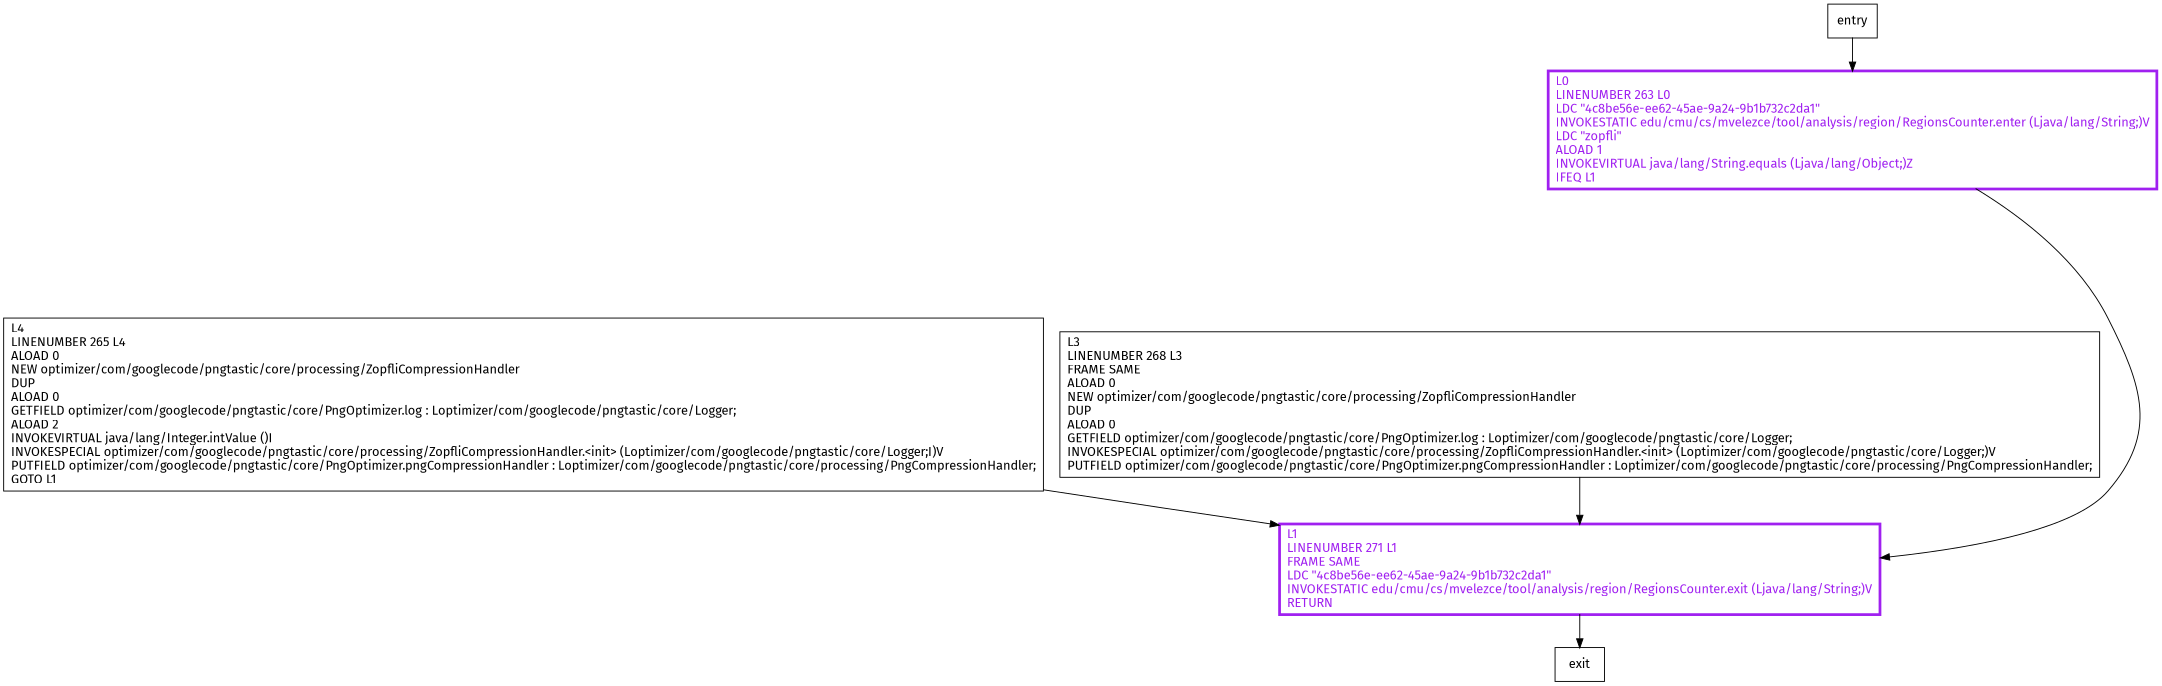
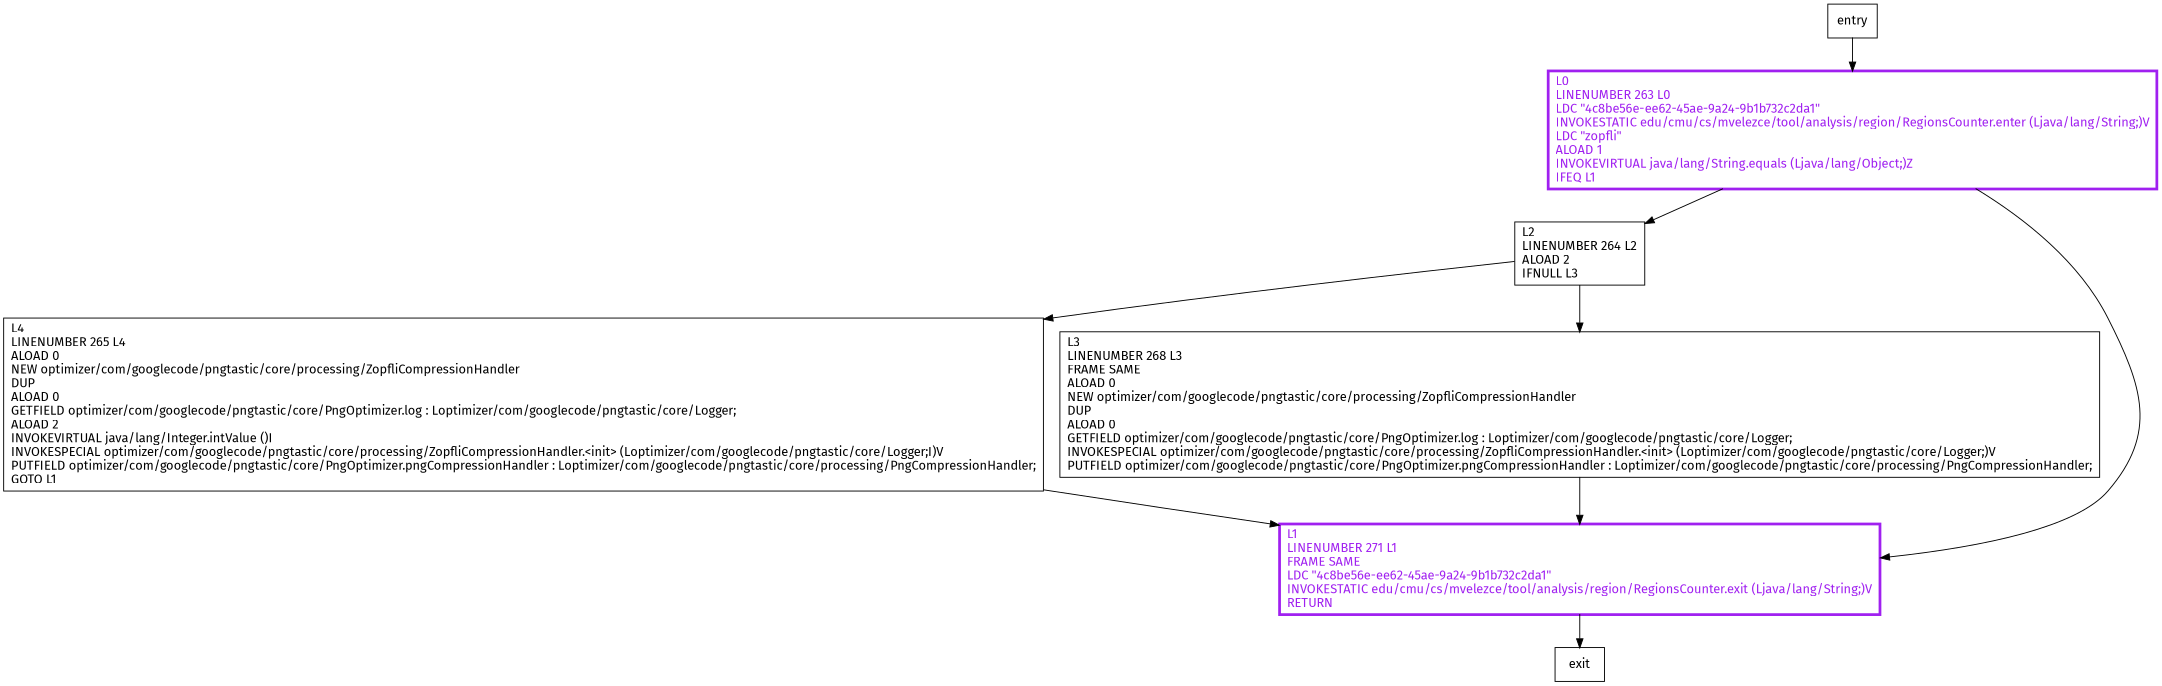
none -> (1580, 254)
